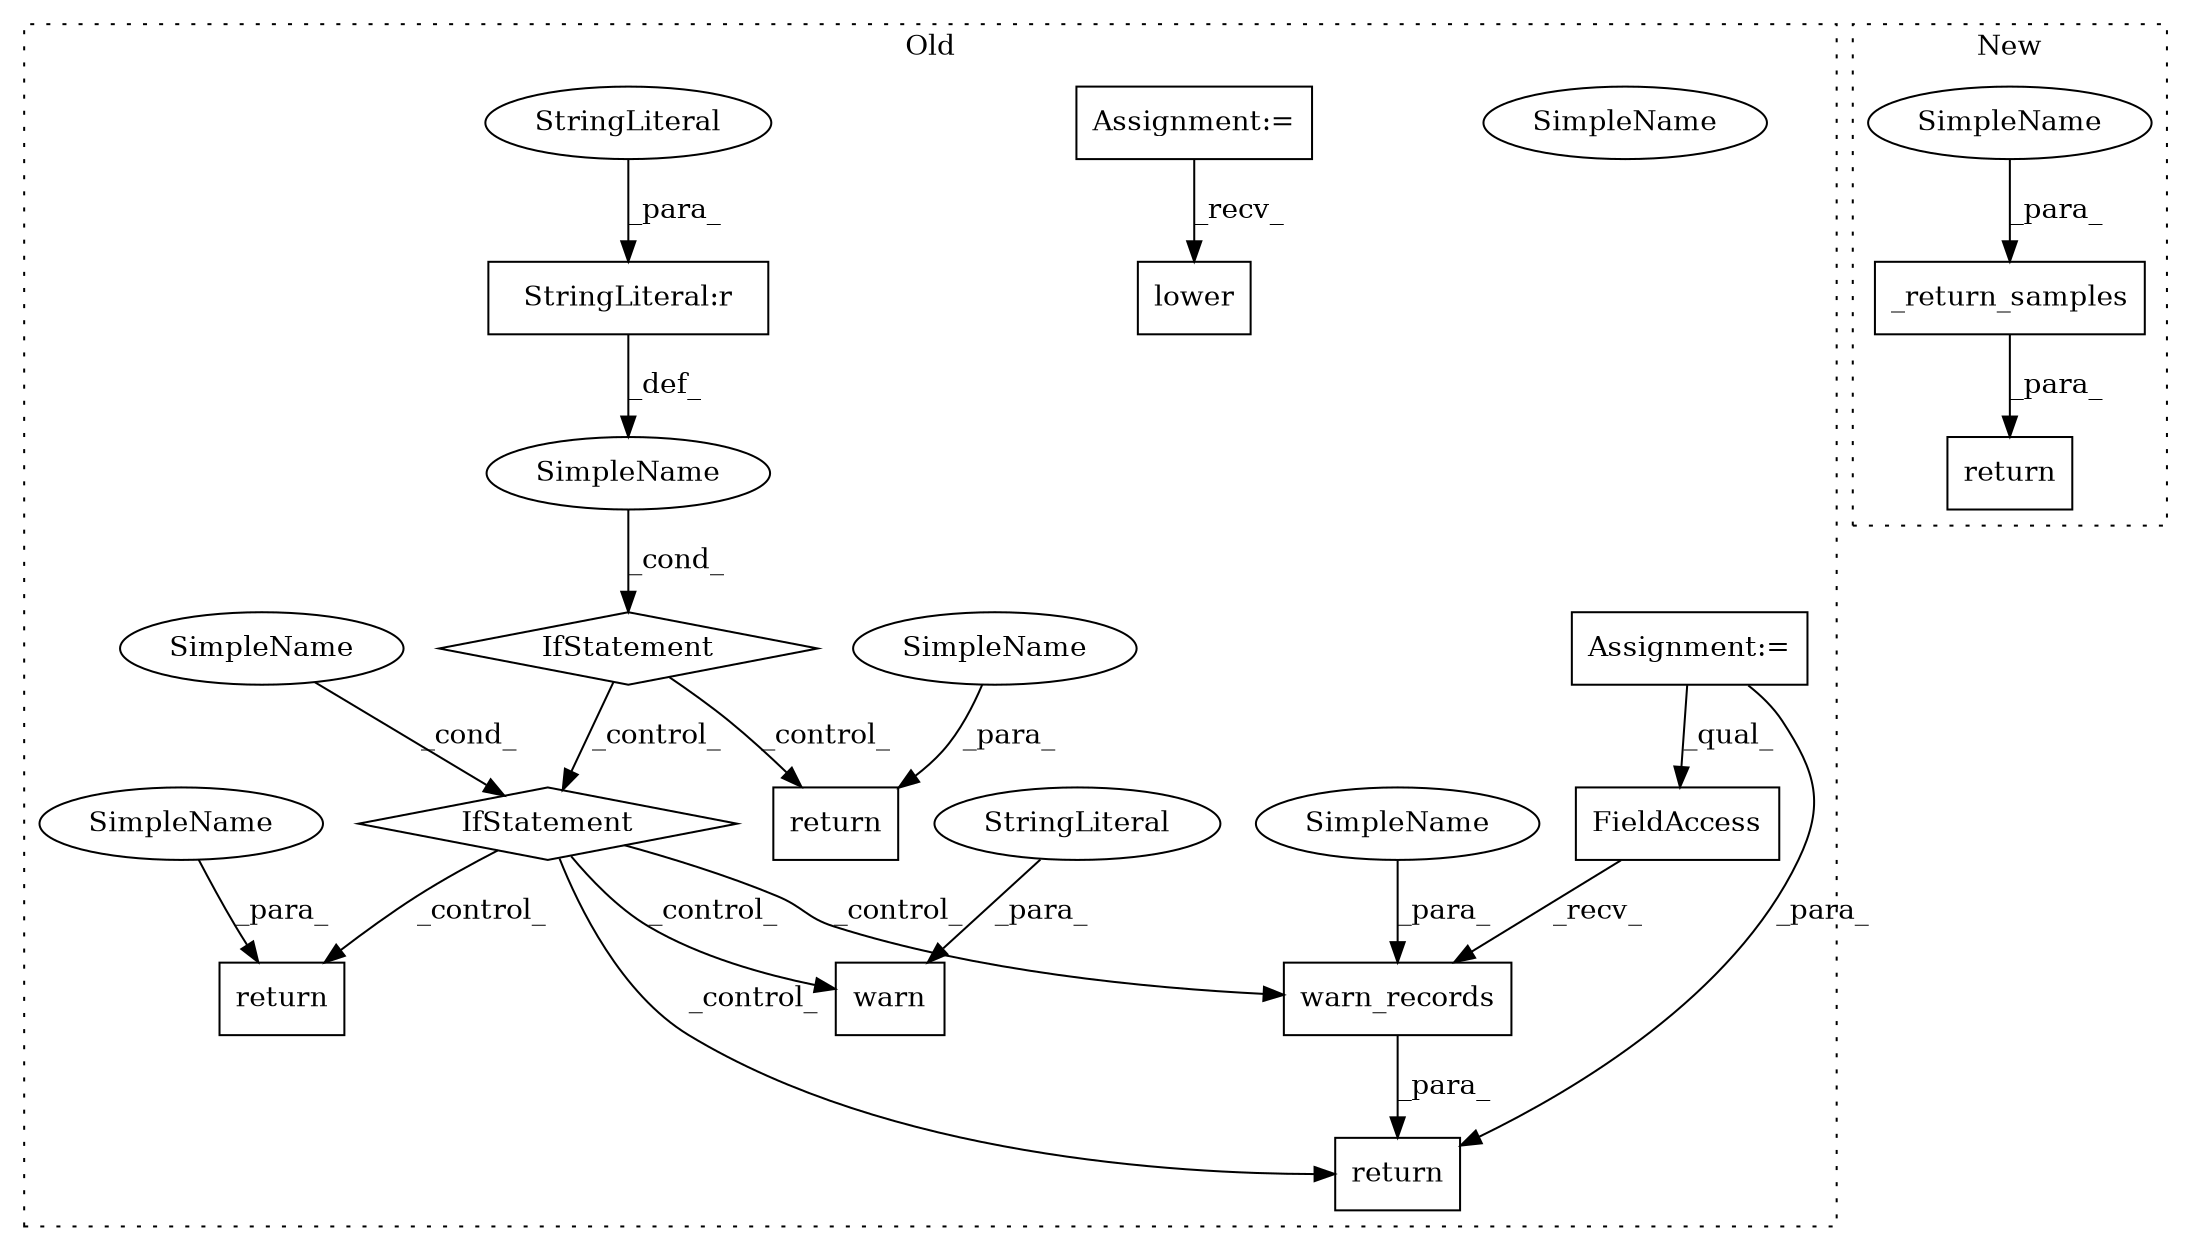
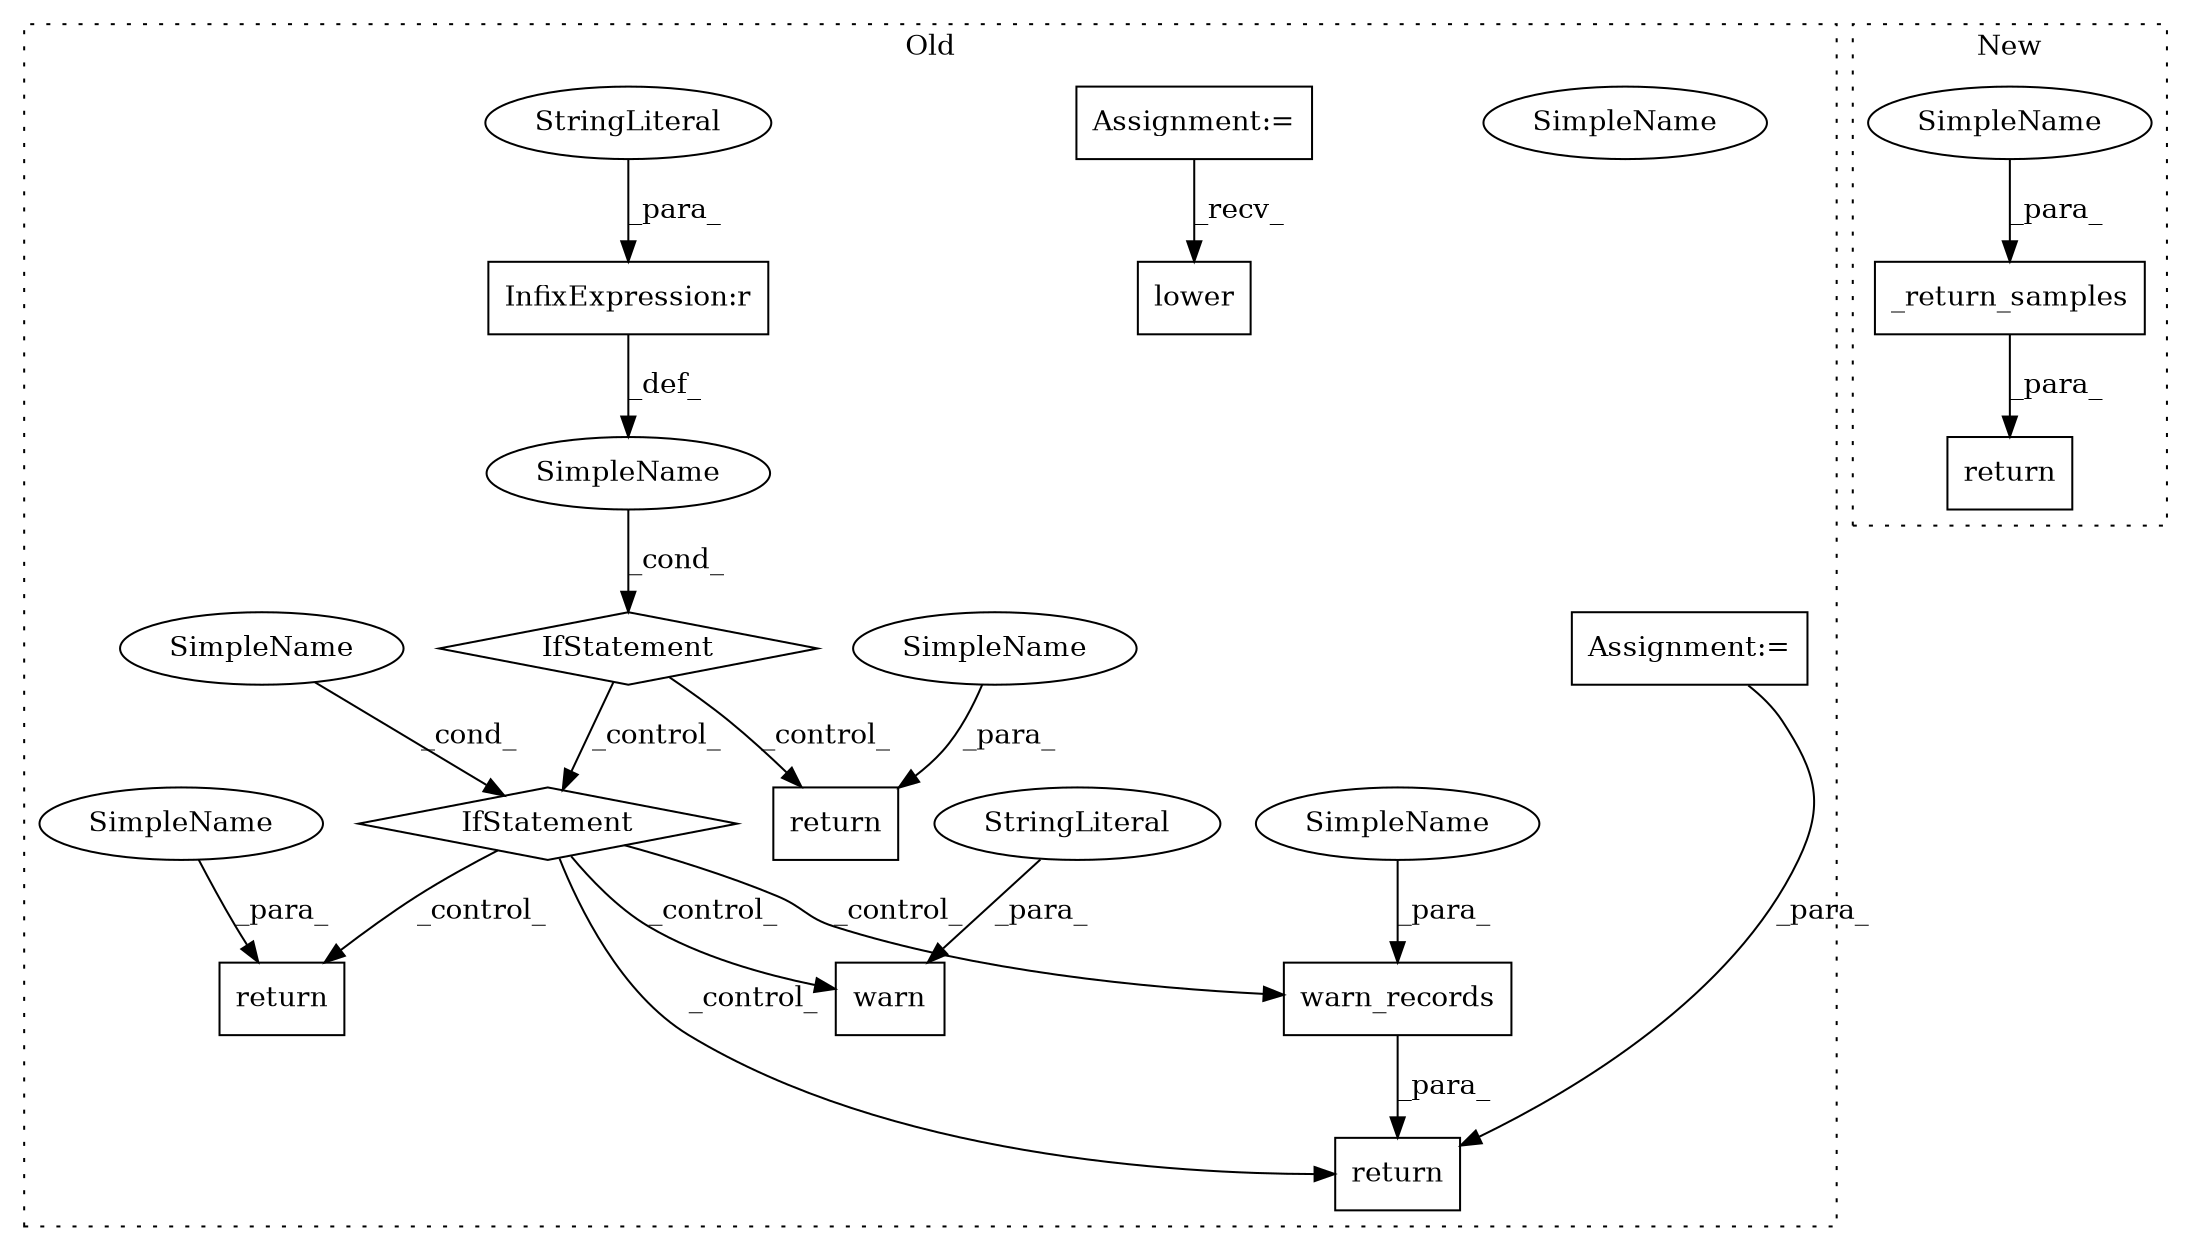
(628, 298) -> (628, 298)
(1678, 824) -> none
